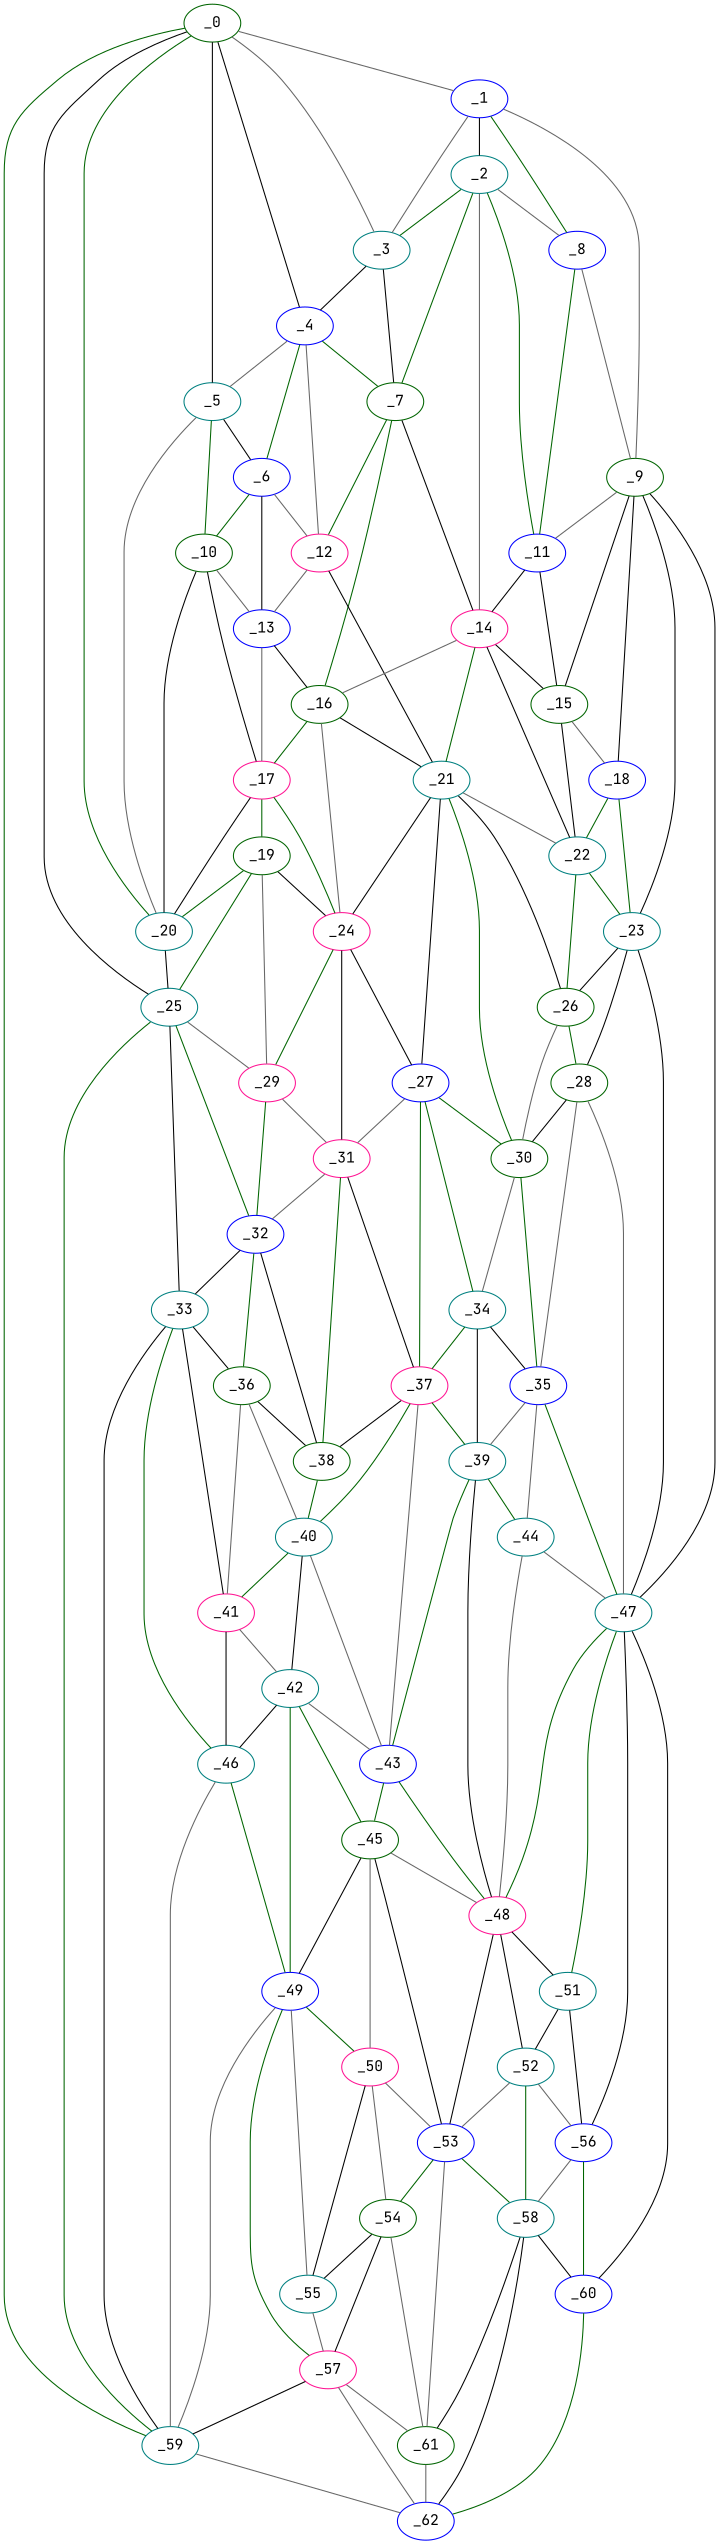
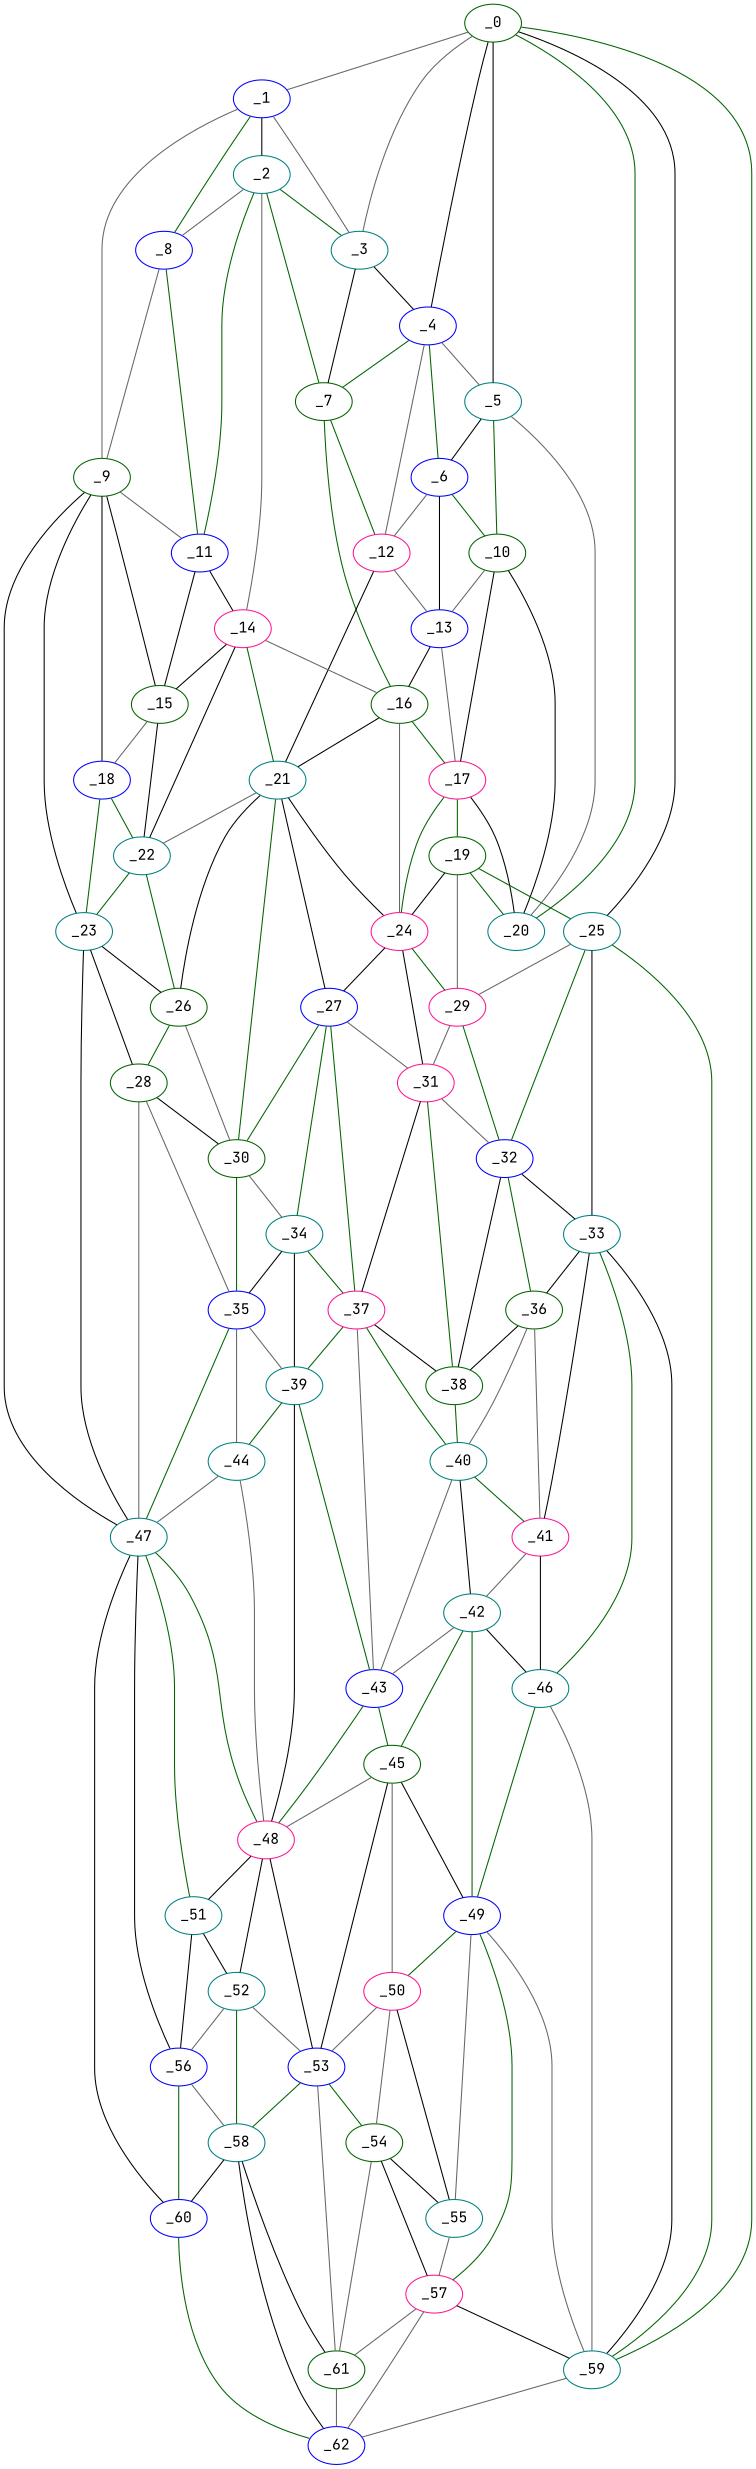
(437, 515) -> none
(167, 969) -> none
